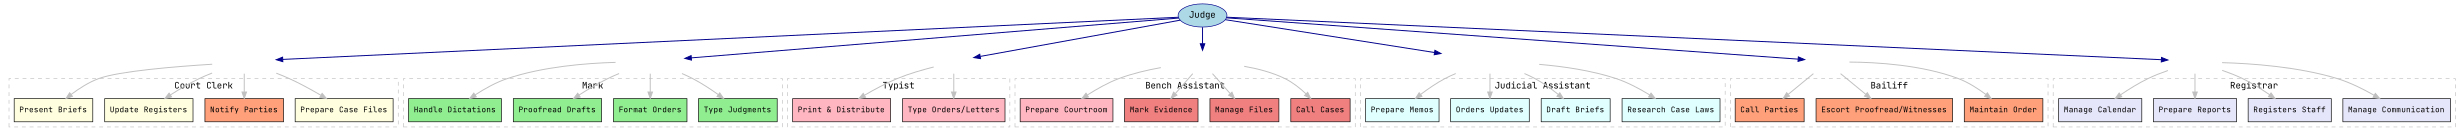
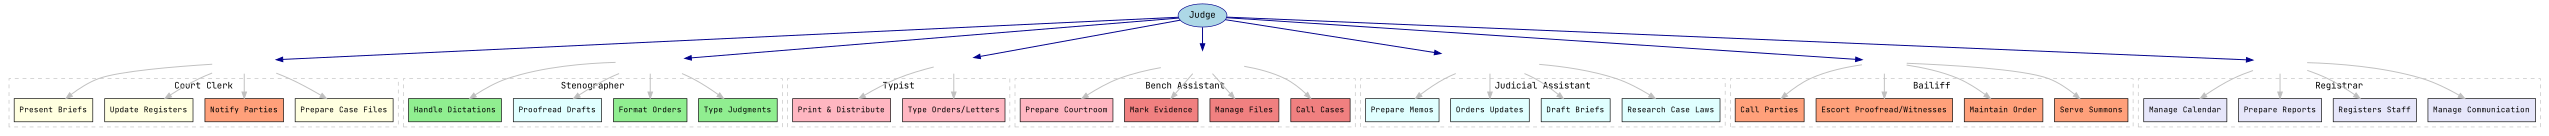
(593, 86) -> (593, 86)
(557, 110) -> (557, 110)
none -> (2091, 110)
